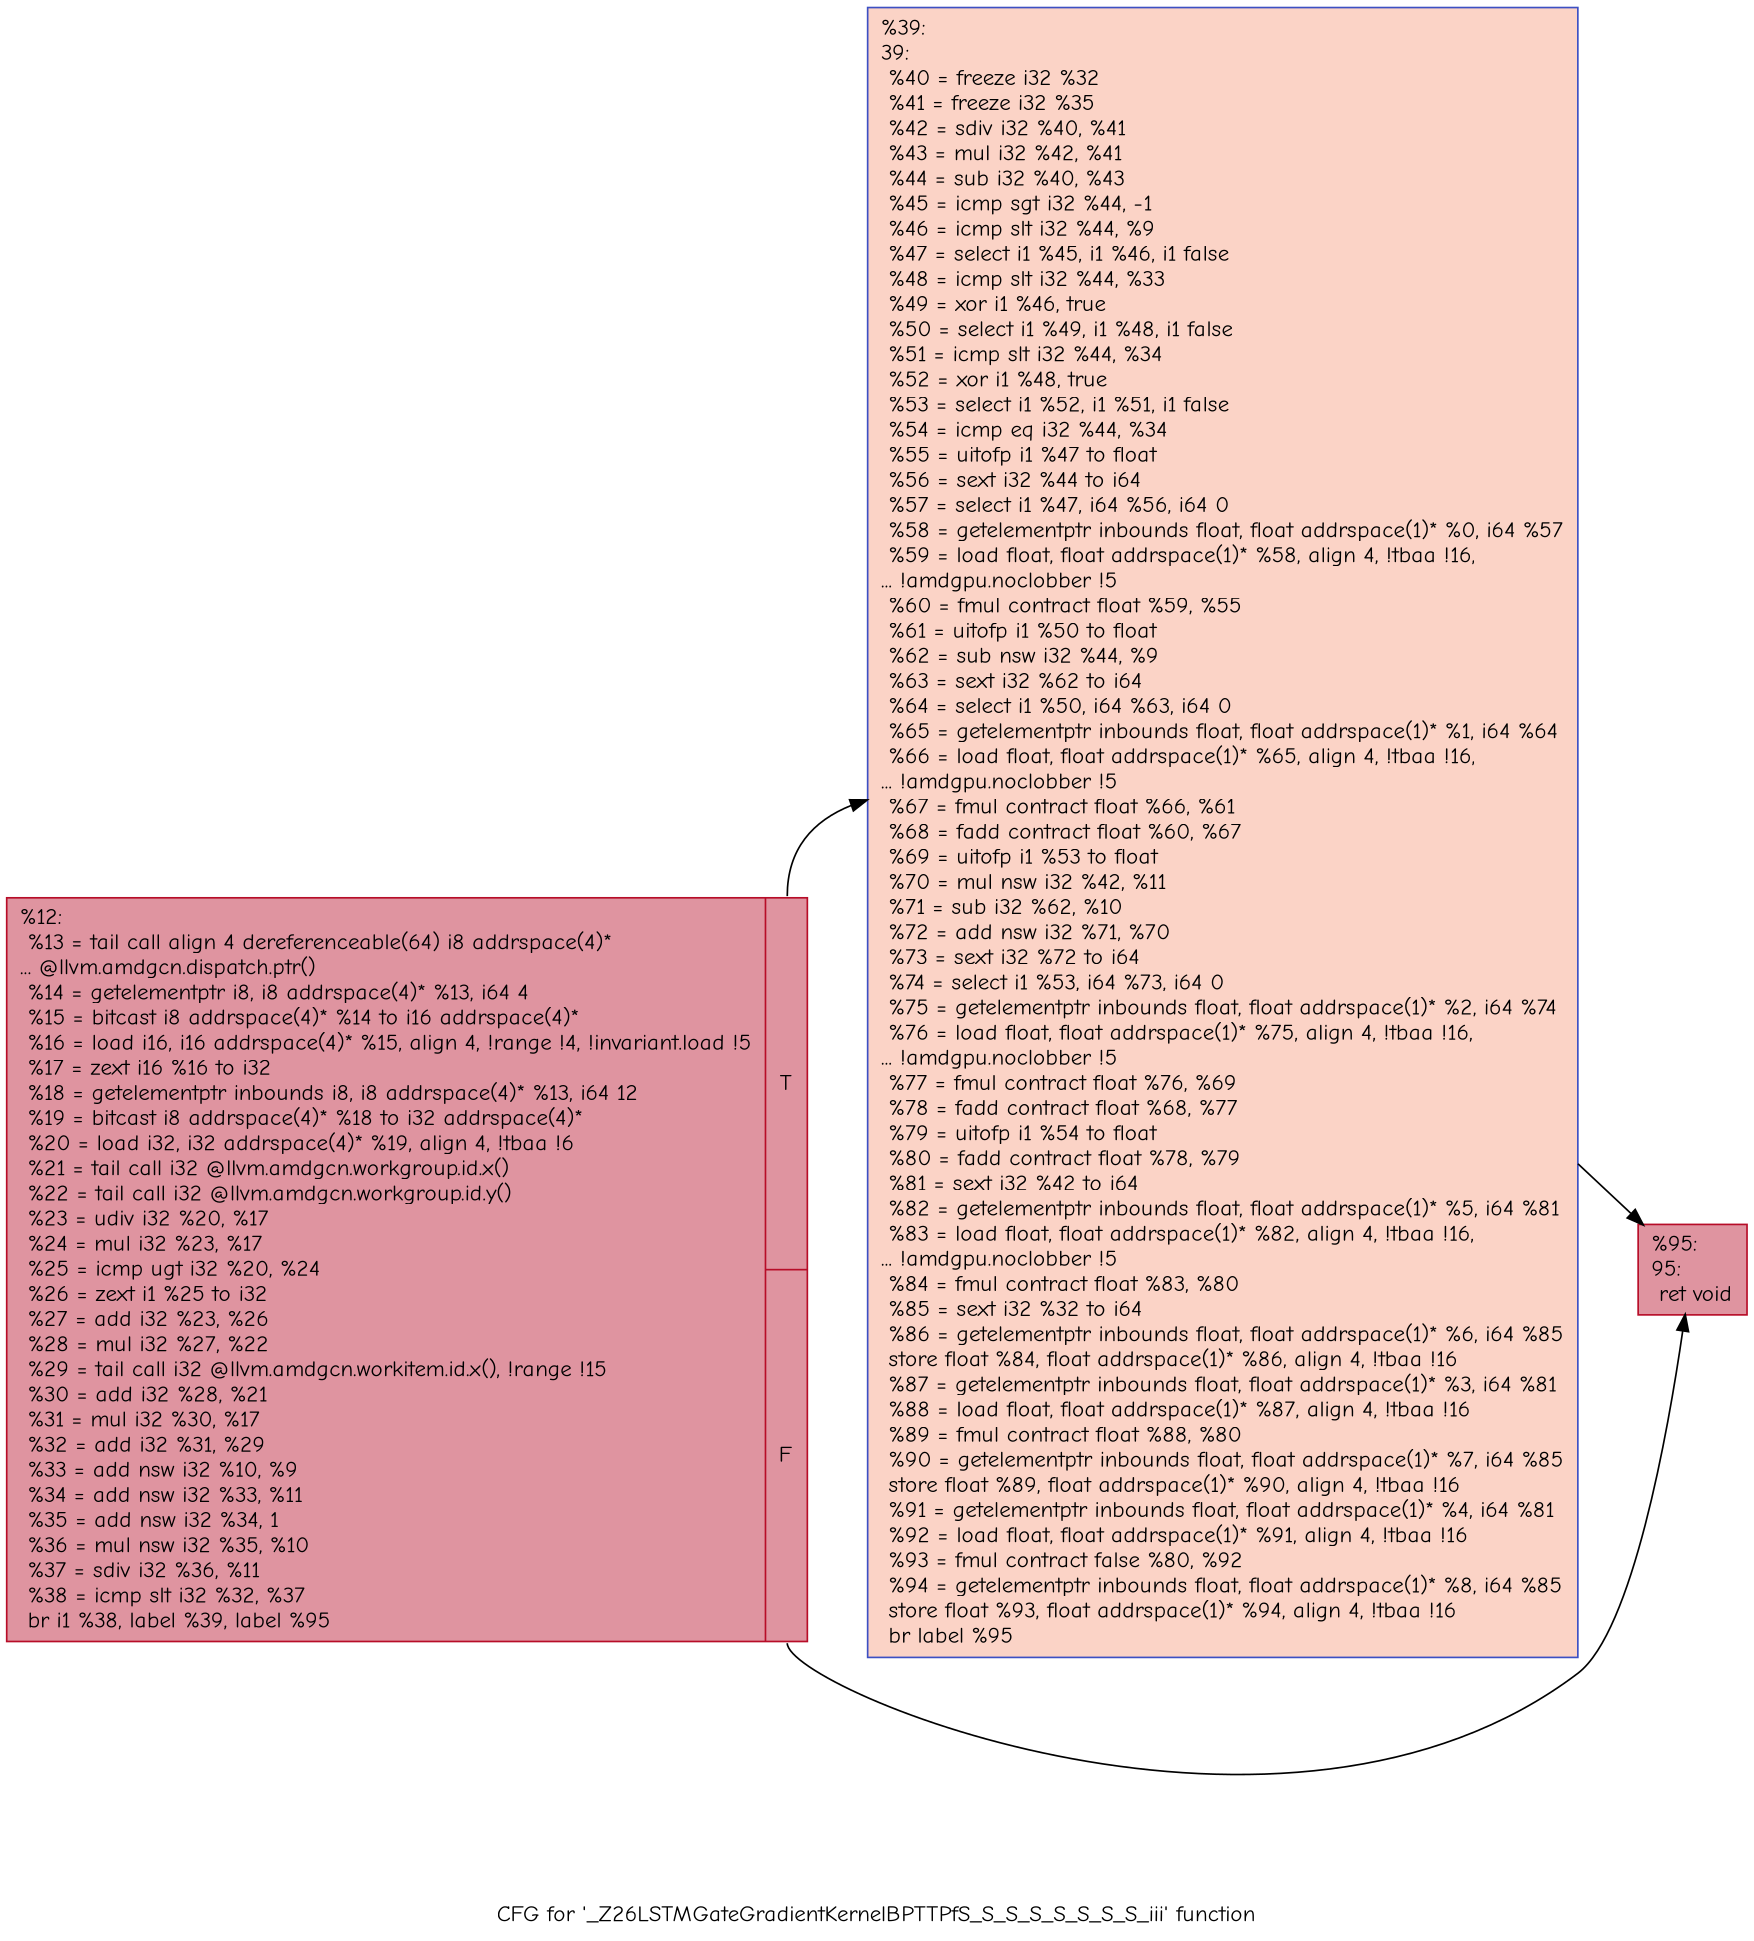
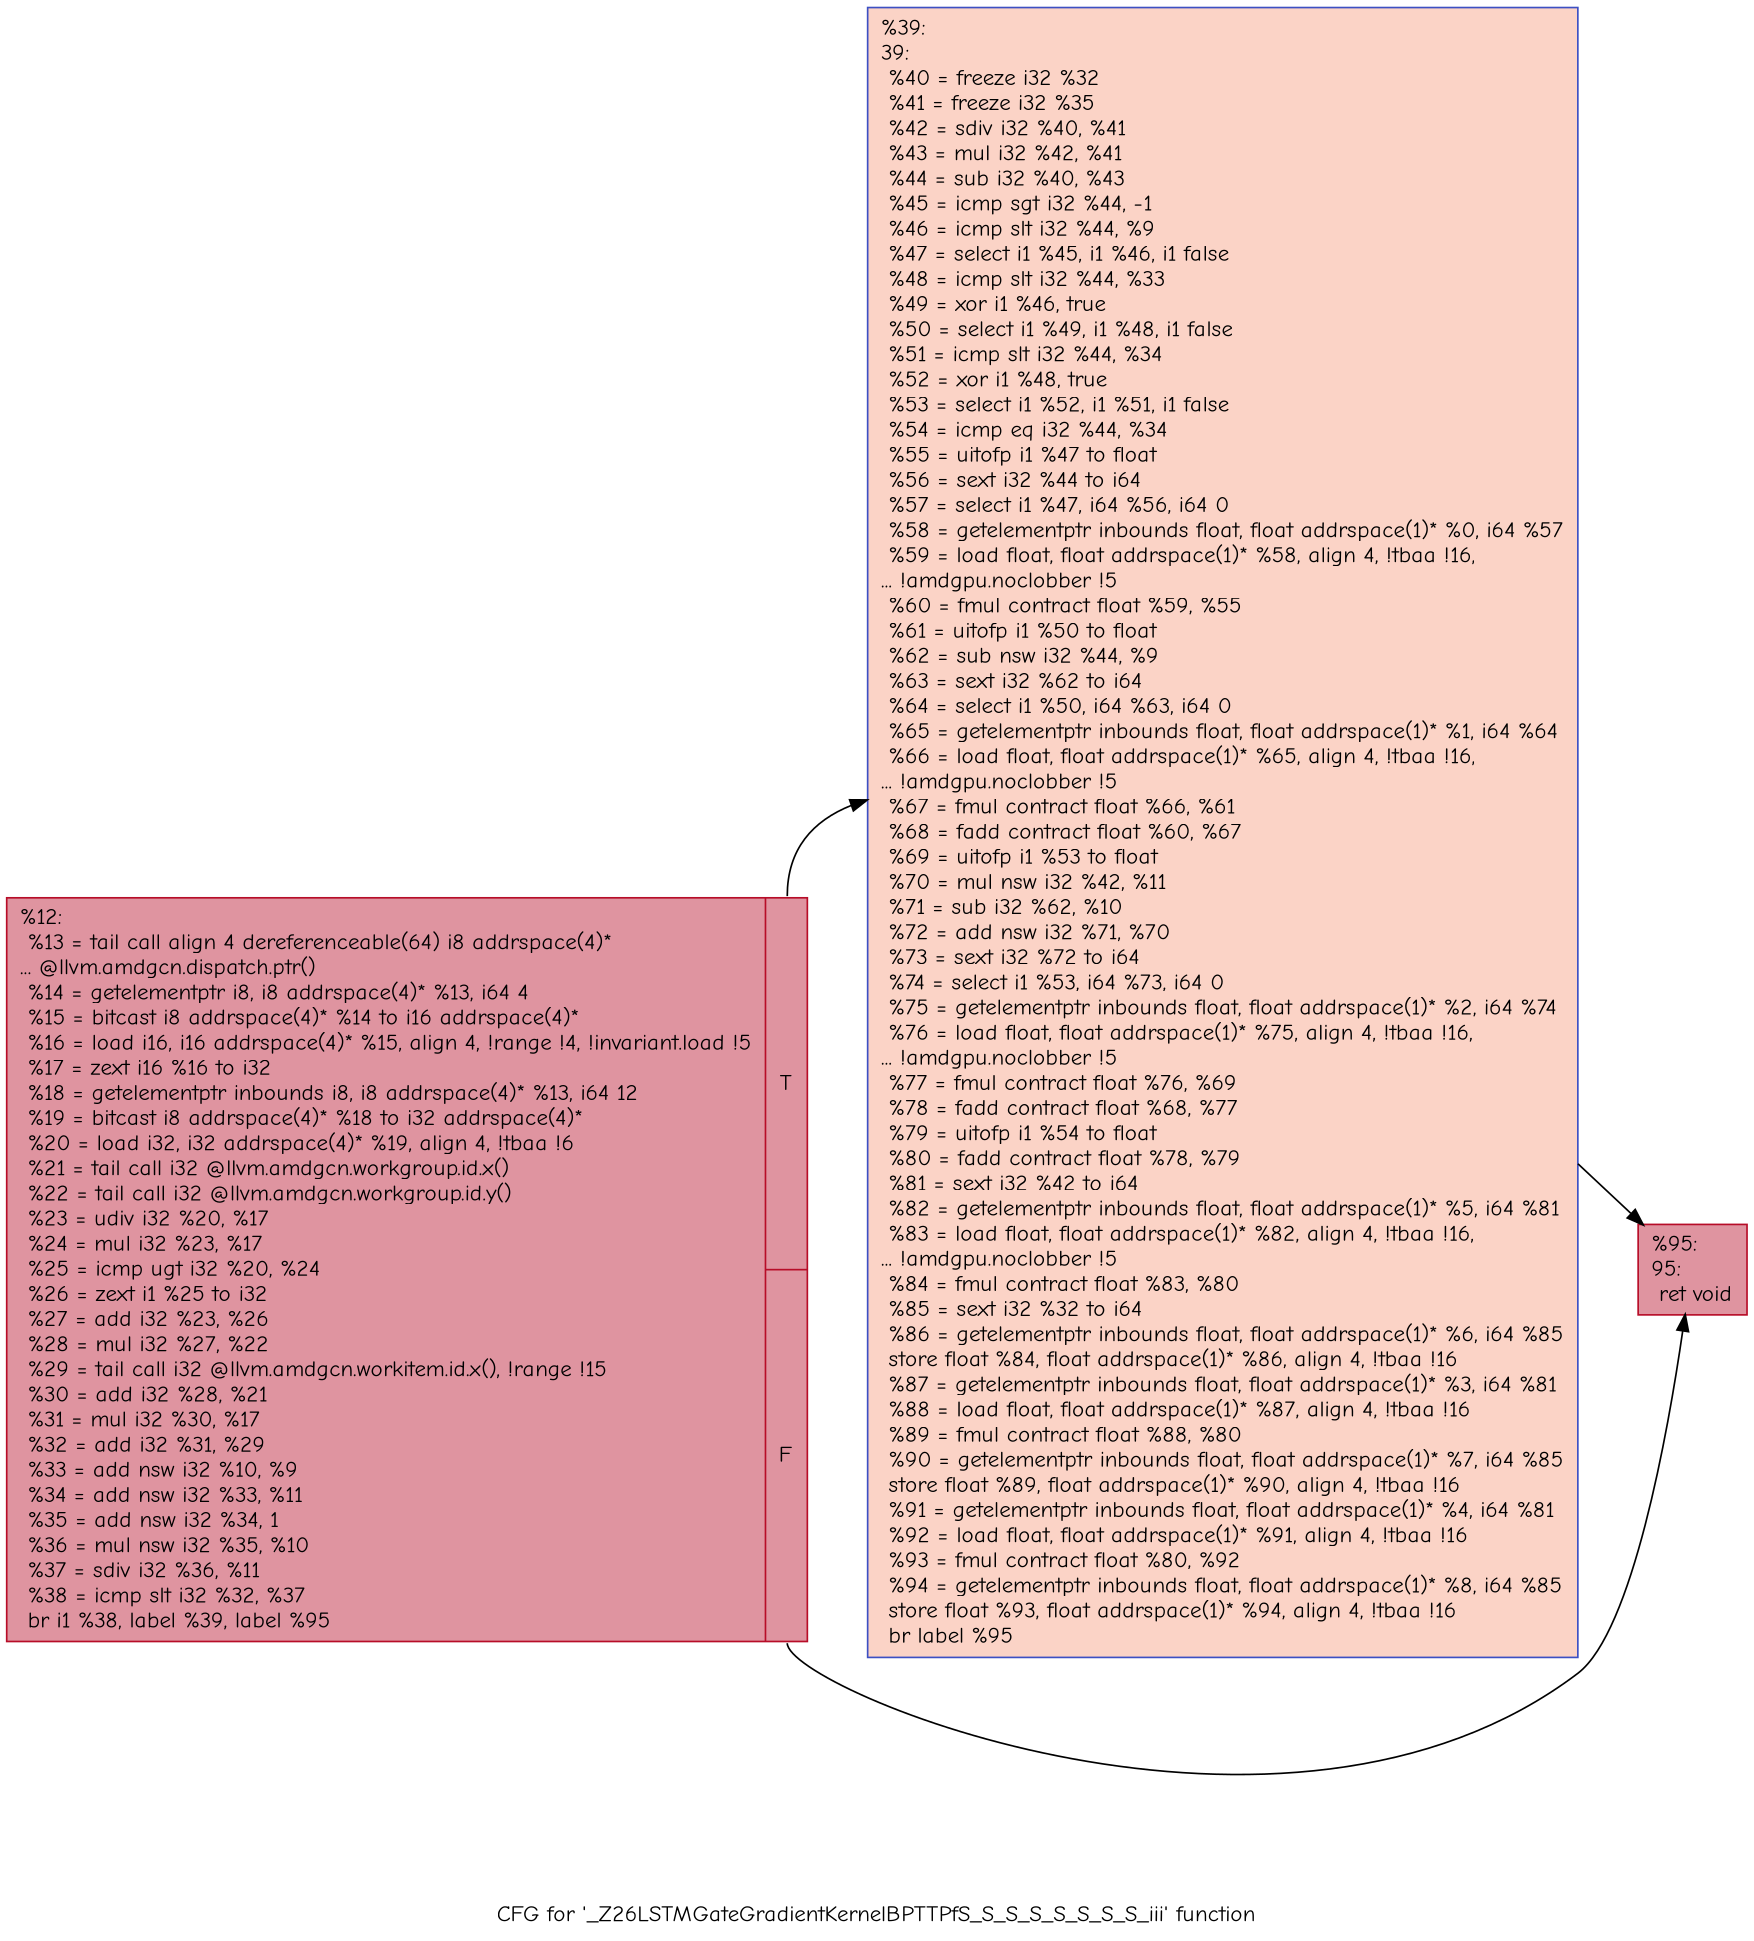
(1063, 1560) -> (1061, 1560)
